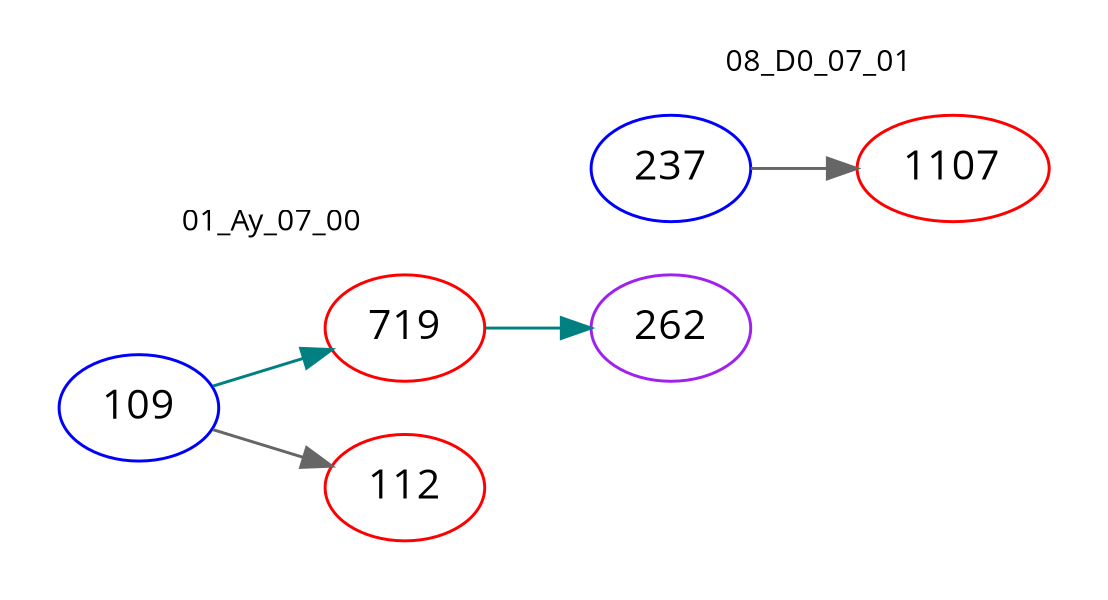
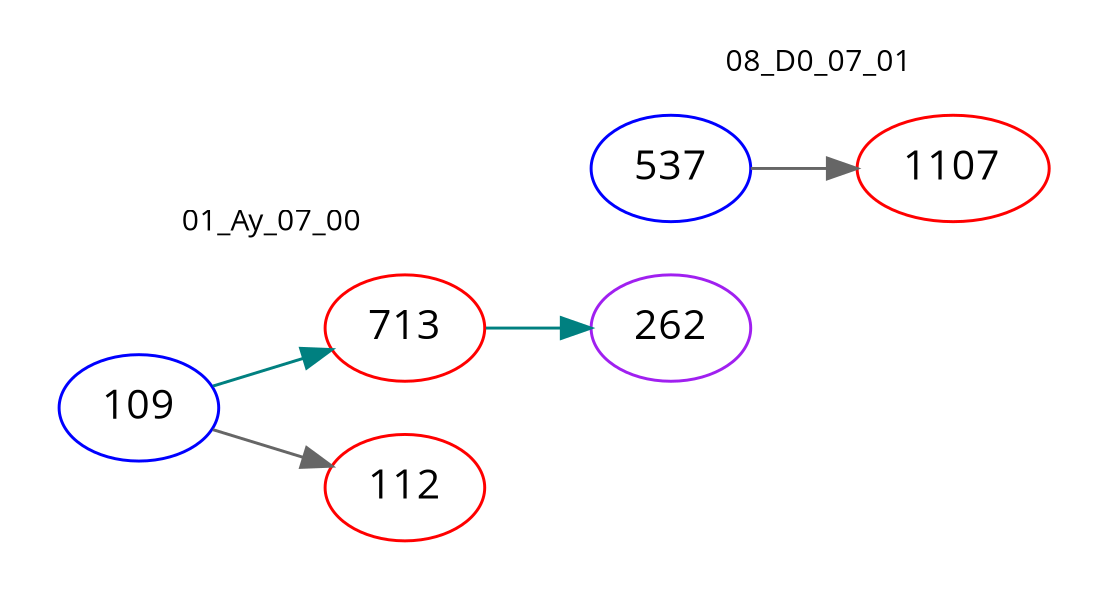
(671, 168) -> (671, 168)
(405, 328) -> (405, 328)
